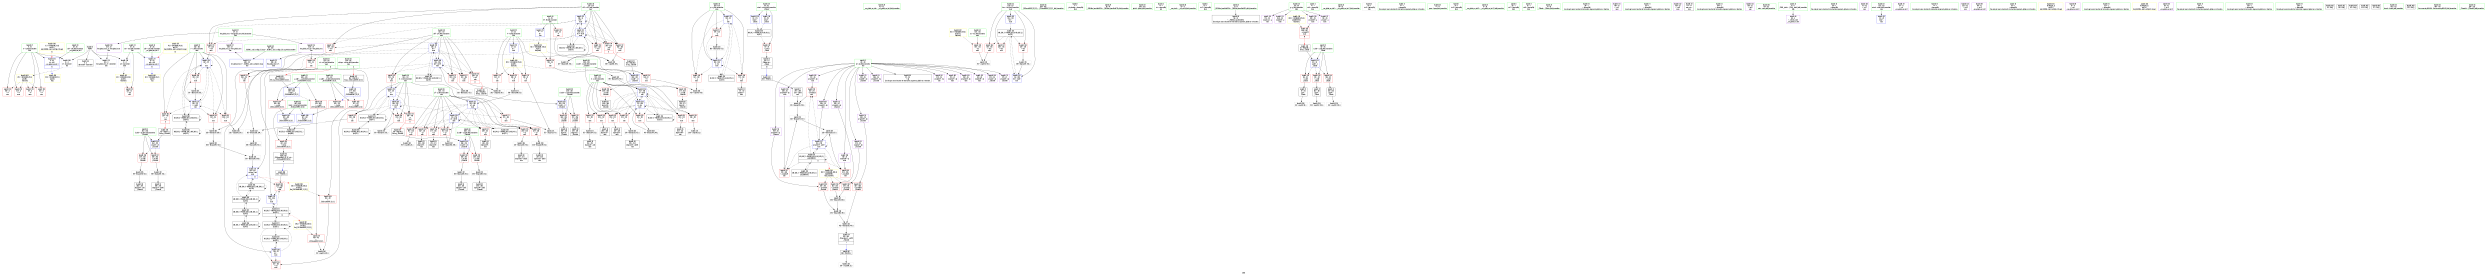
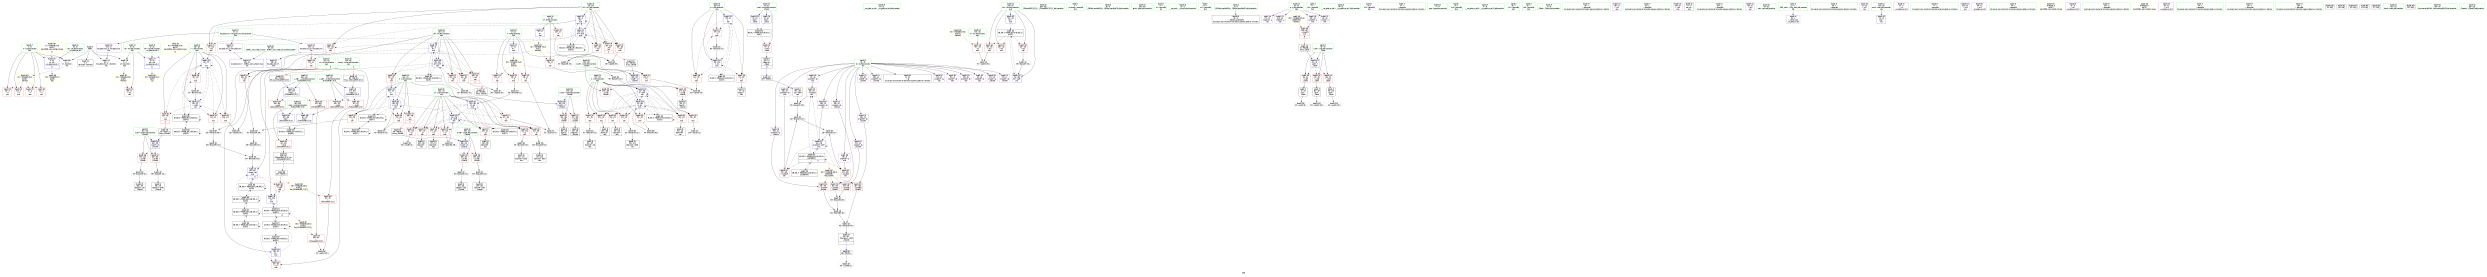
(240, 56) -> (237, 55)
(606, 104) -> none
